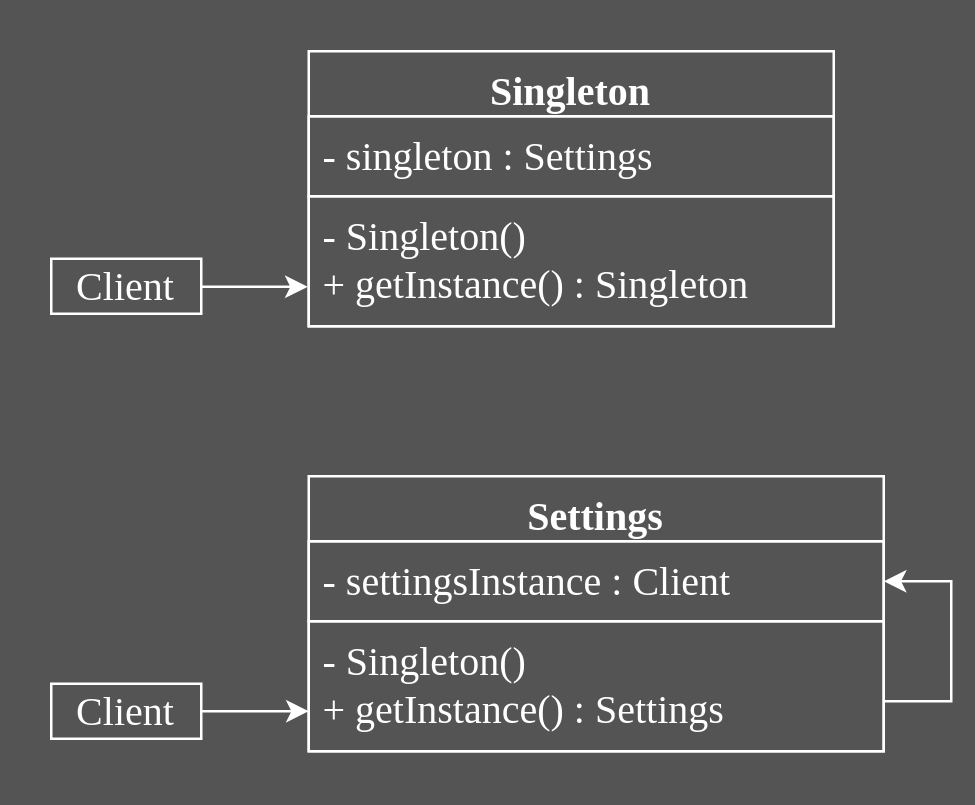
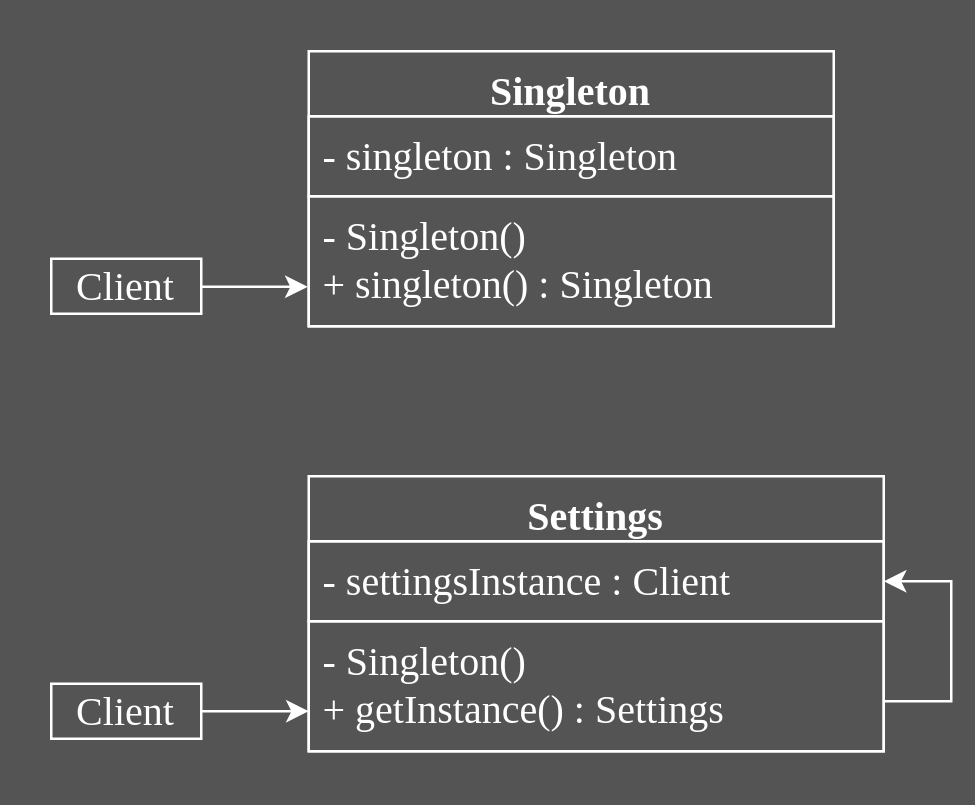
(534, 158) -> (540, 158)
(574, 286) -> (562, 262)
